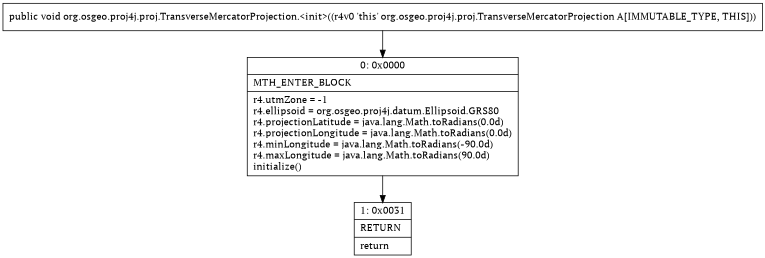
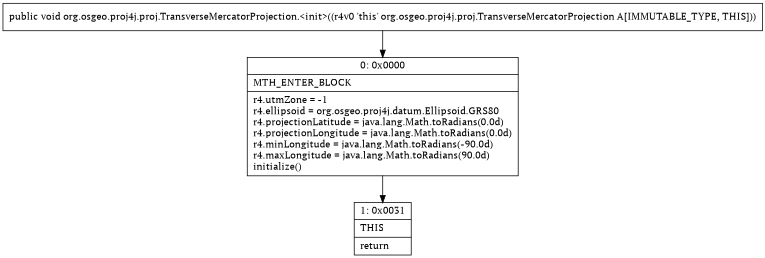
(381, 228) -> (372, 228)
